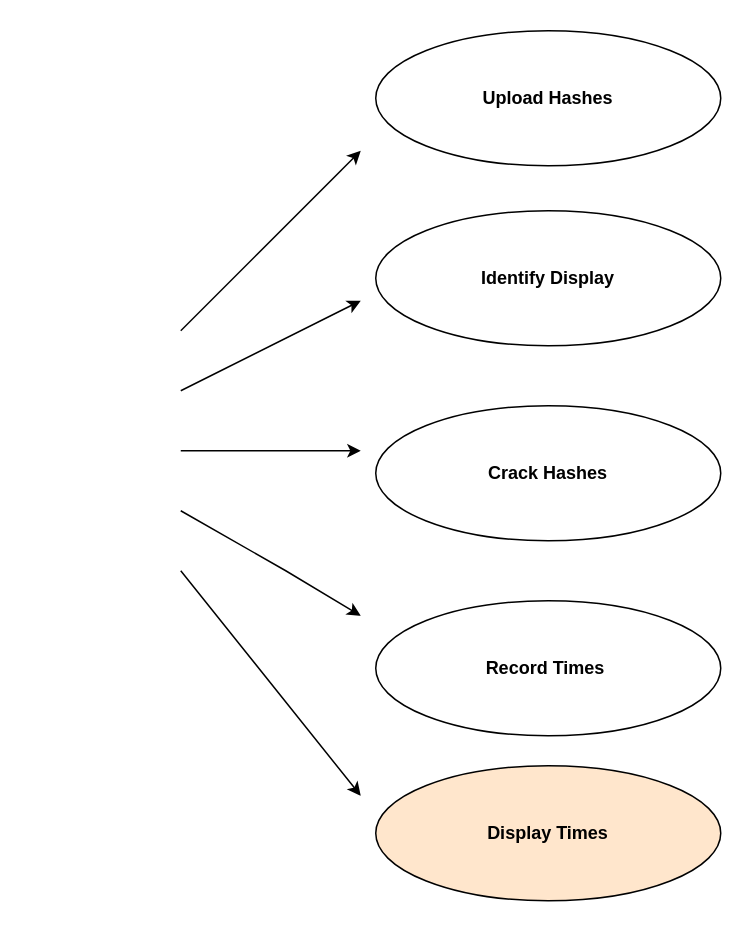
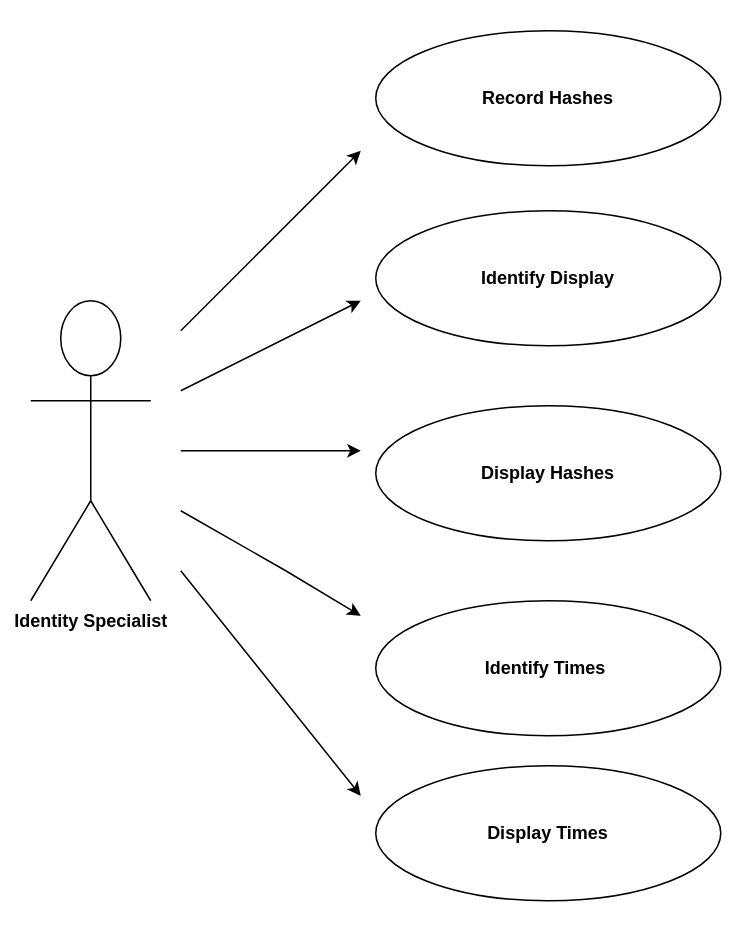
(548, 98) -> (548, 98)
none -> (91, 451)
(548, 473) -> (548, 473)
(548, 668) -> (548, 668)
(548, 833) -> (548, 833)
